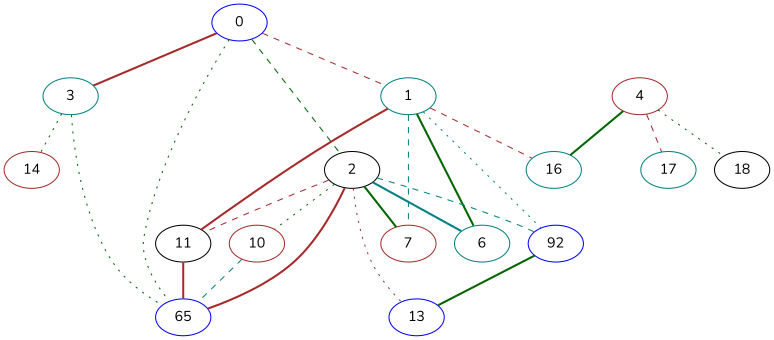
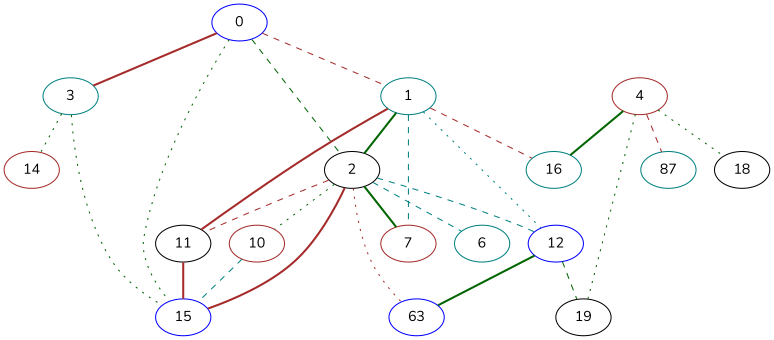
(445, 170) -> (380, 133)
(668, 170) -> (668, 170)
(417, 207) -> (417, 207)
(556, 244) -> (556, 244)
(183, 317) -> (183, 317)
(417, 317) -> (417, 317)
none -> (583, 317)
